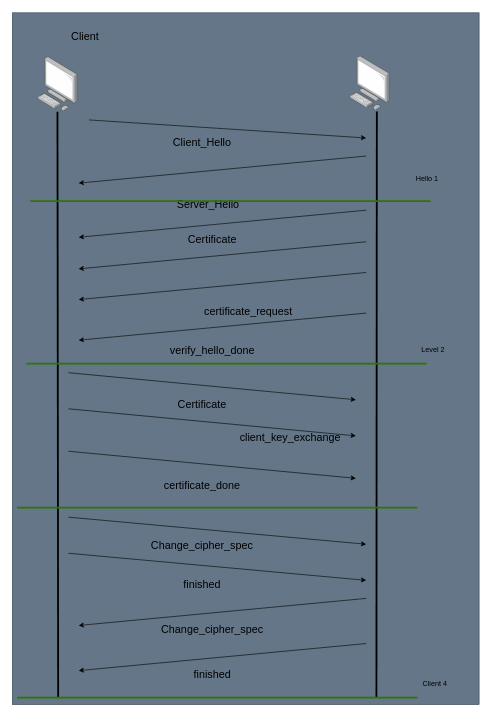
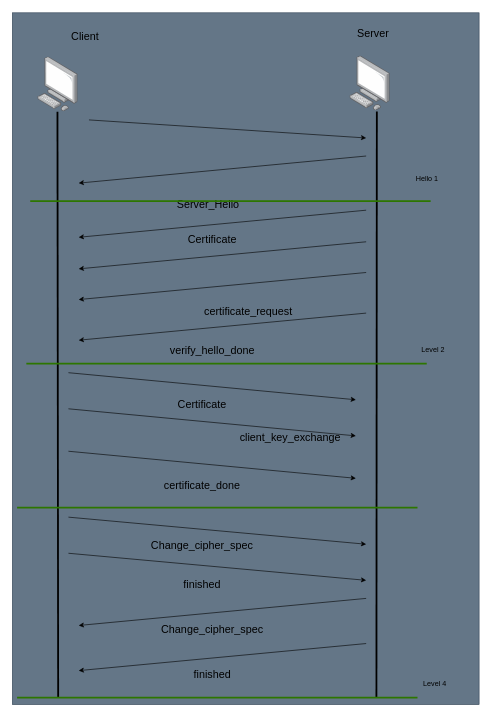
none -> (373, 33)
(202, 142) -> none
(435, 684) -> (435, 684)
